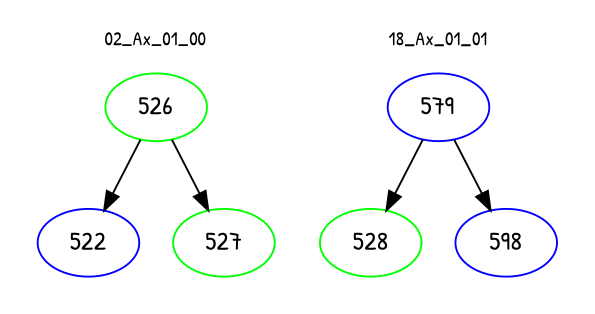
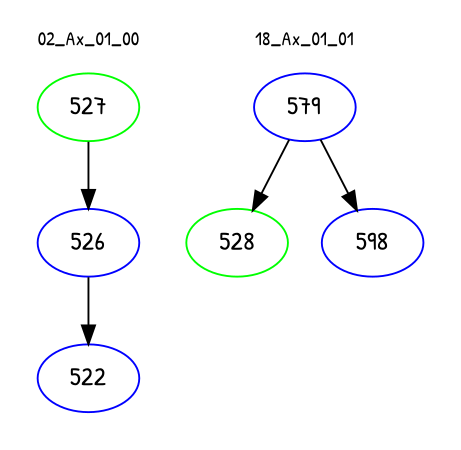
(156, 107) -> (88, 243)
(186, 167) -> (88, 166)
